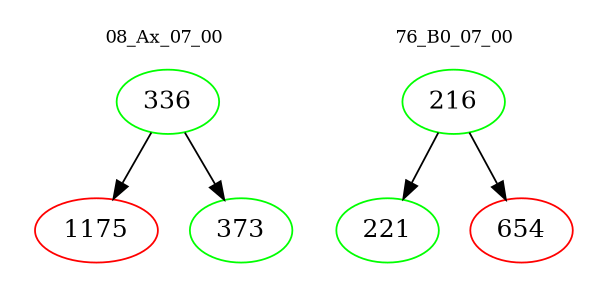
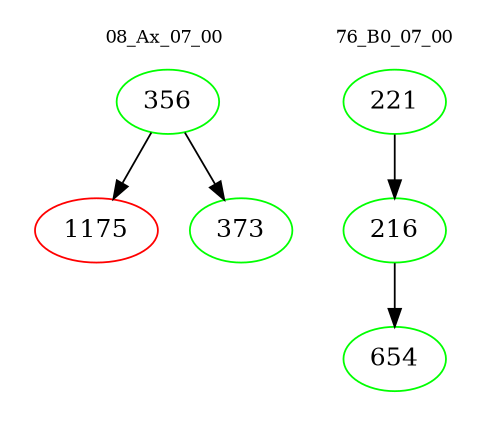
(168, 102) -> (168, 102)
(425, 158) -> (395, 157)
(522, 230) -> (395, 359)
